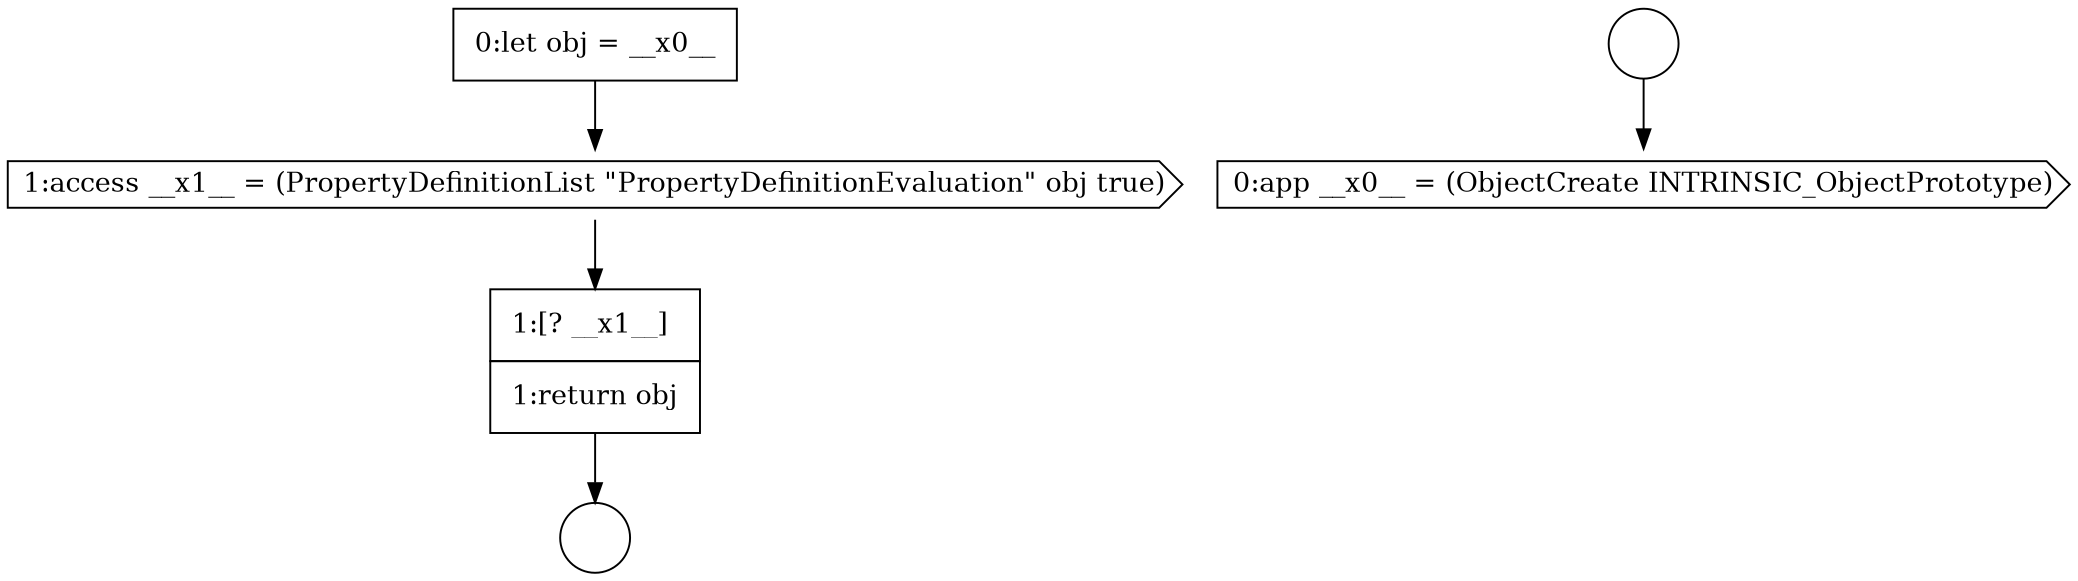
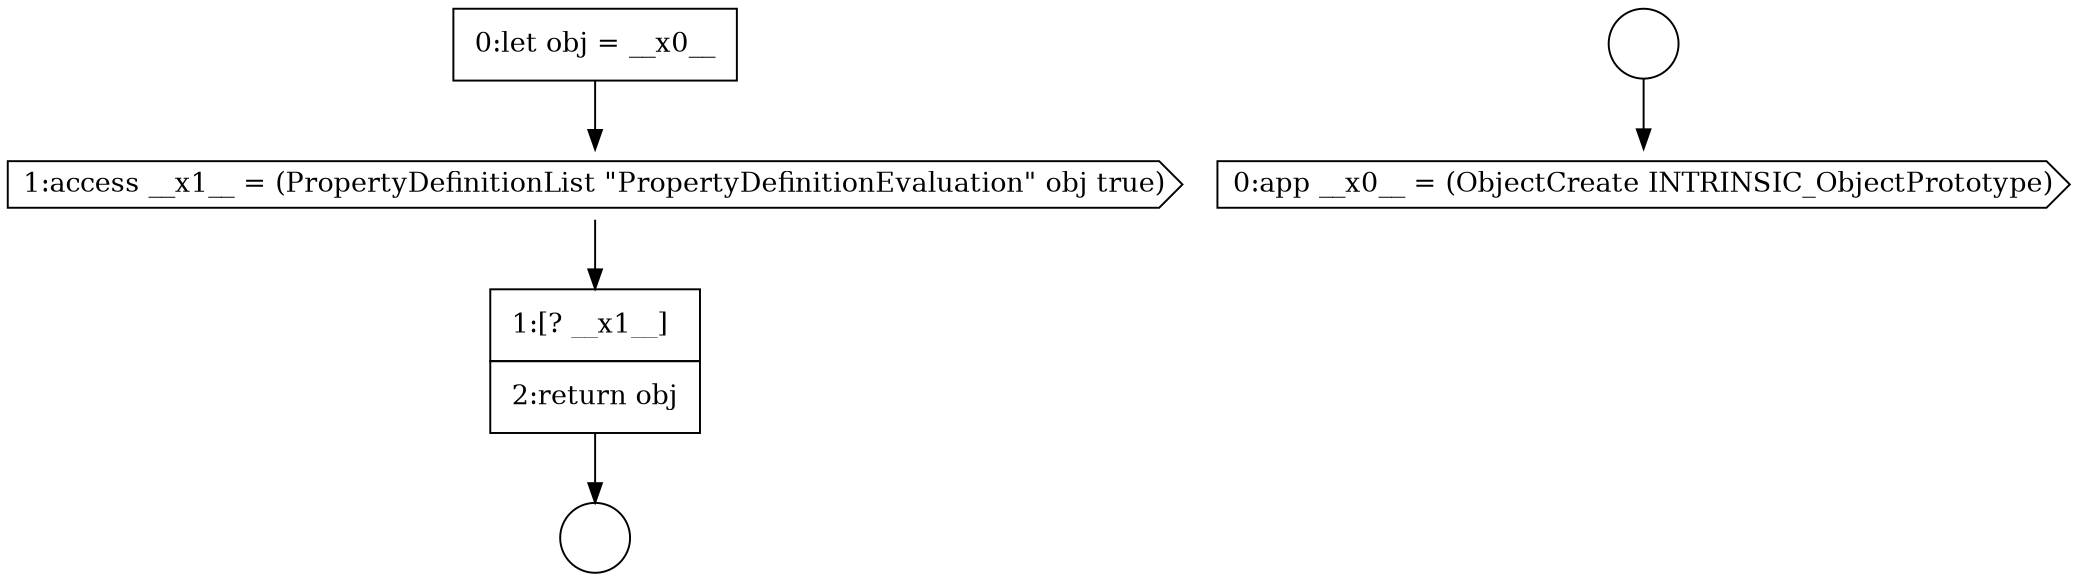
(595, 396) -> (595, 396)
